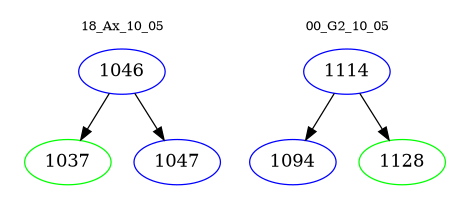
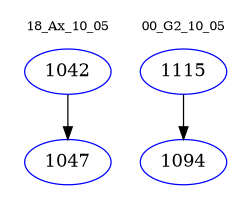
(122, 72) -> (68, 72)
(347, 72) -> (184, 72)
(68, 162) -> none
(402, 162) -> none
